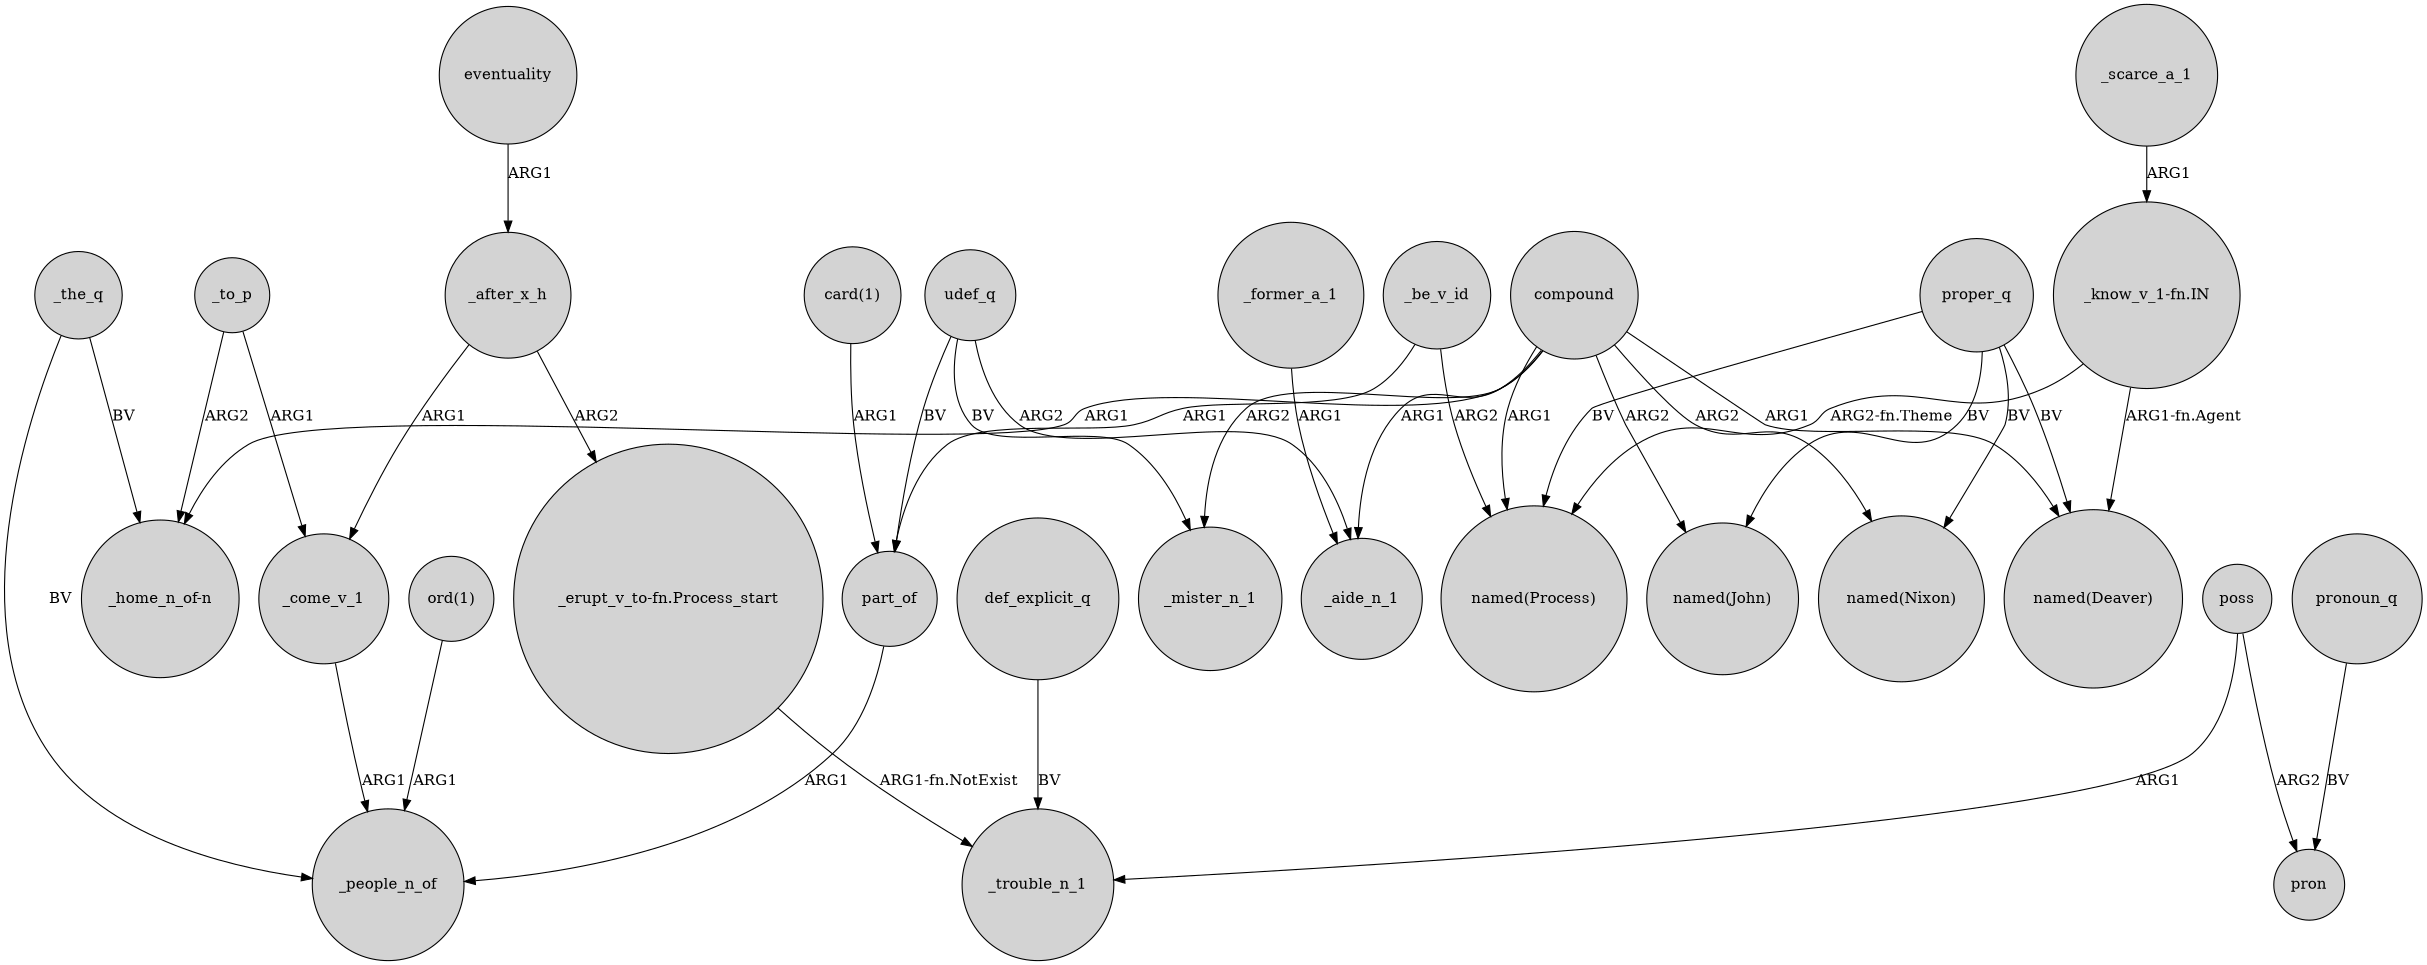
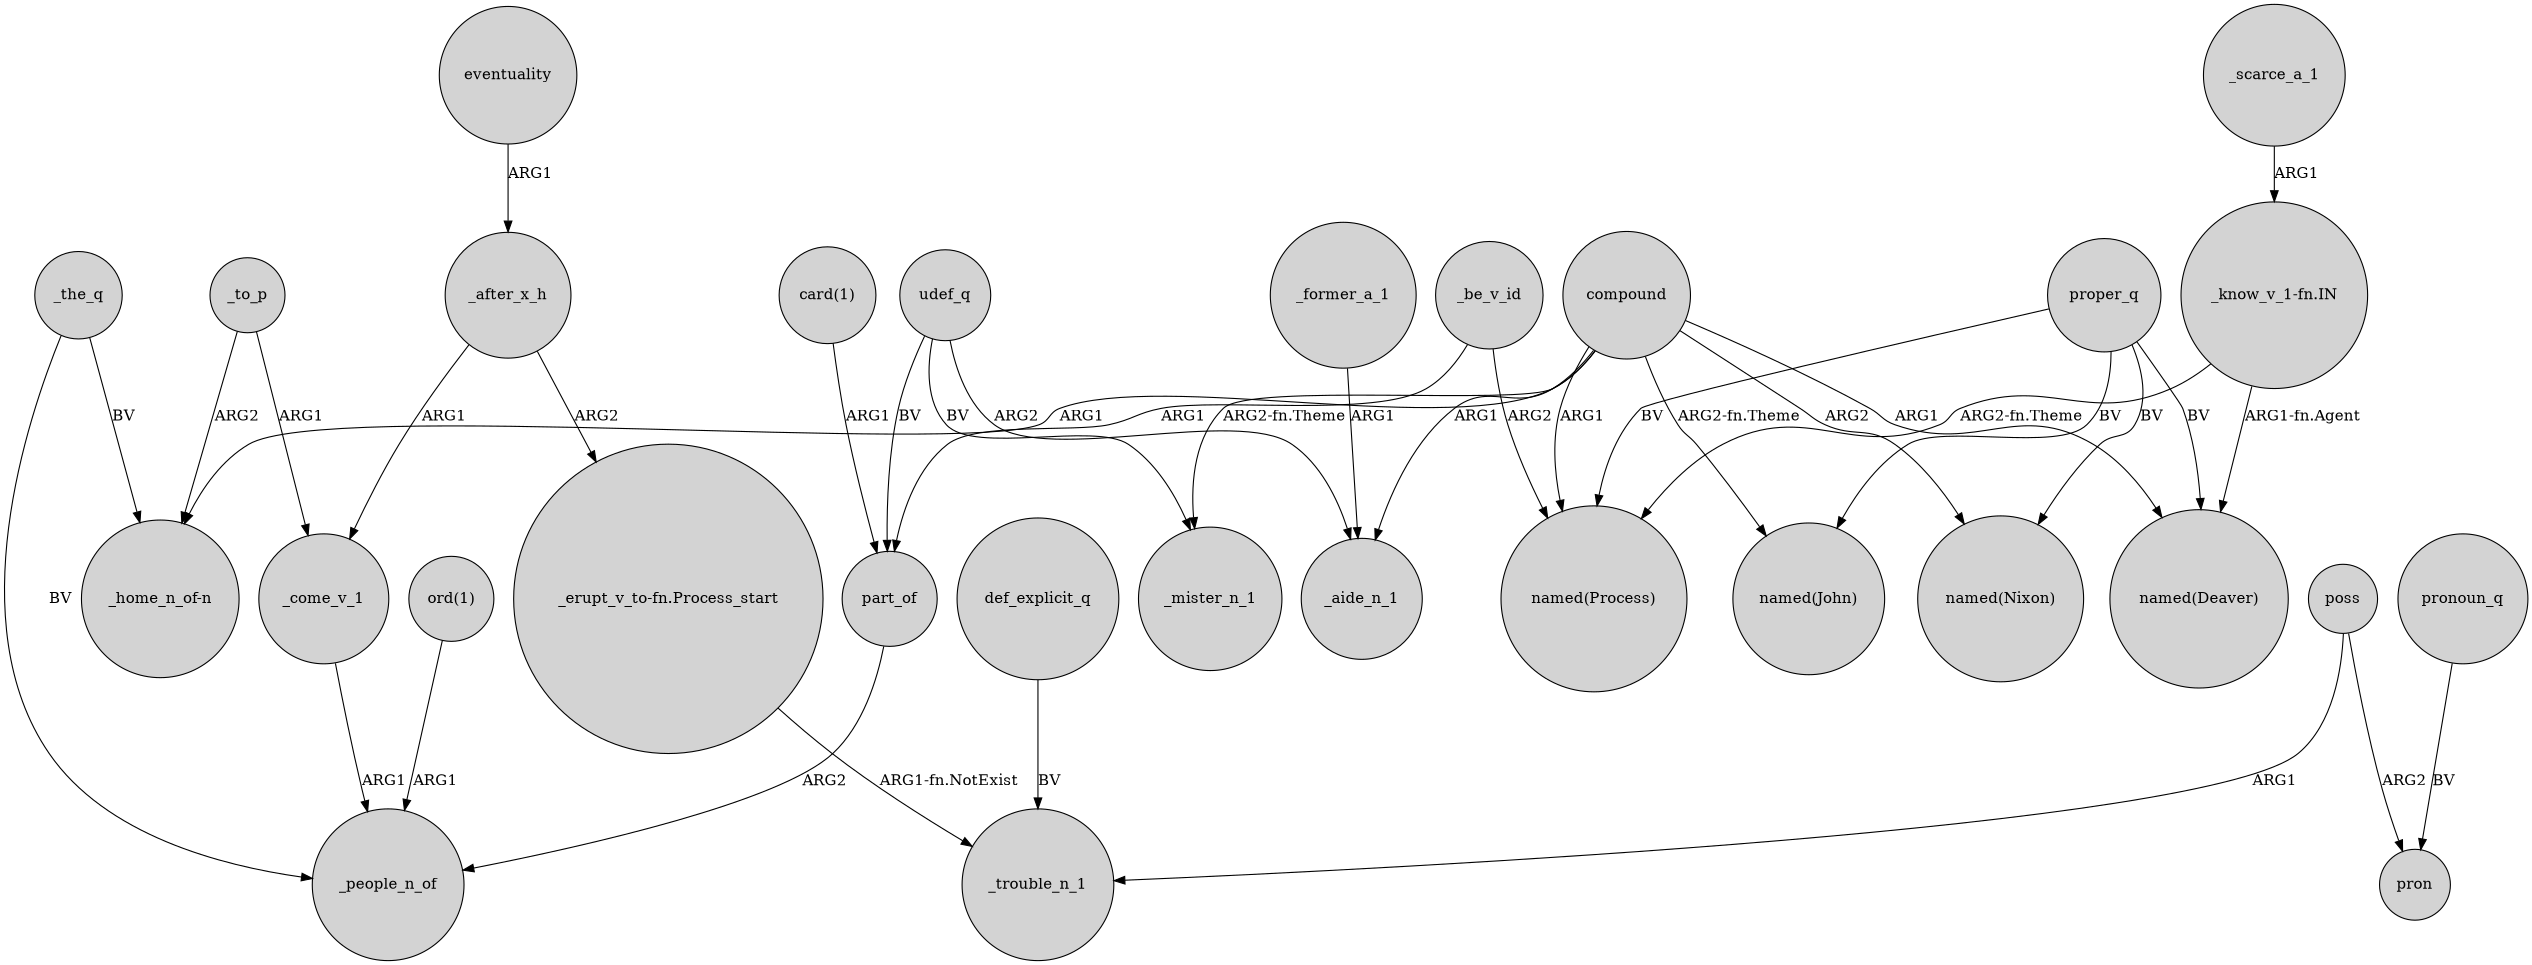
(1269, 417) -> (1284, 417)
(1648, 417) -> (1739, 417)
(827, 781) -> (825, 781)
